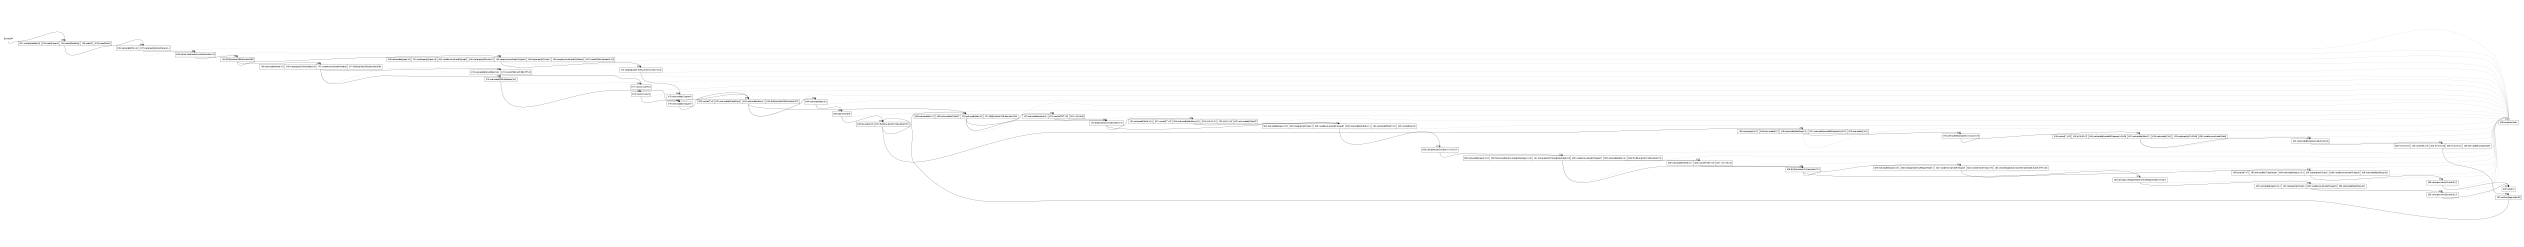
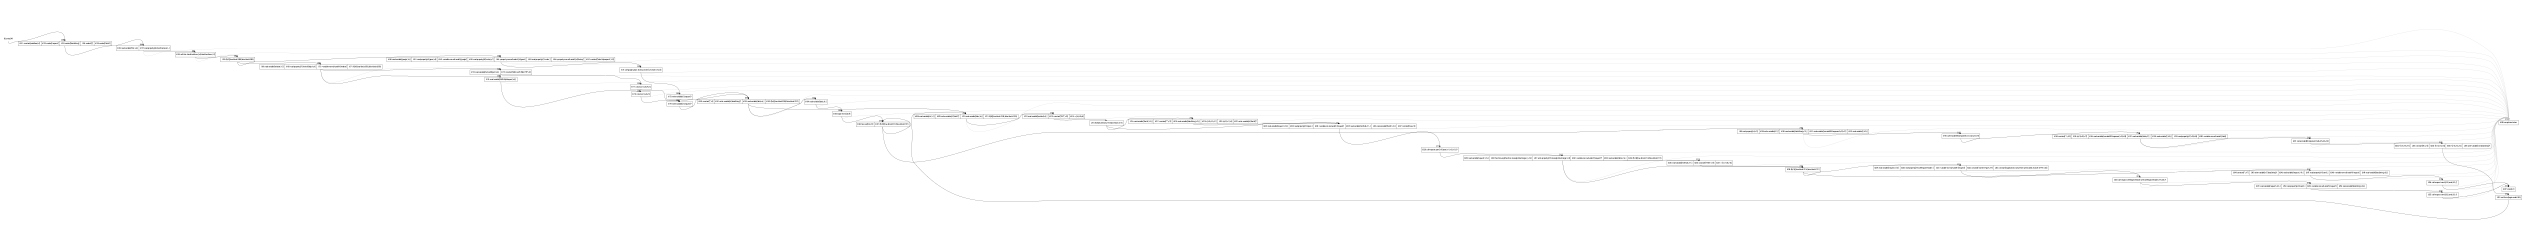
(1031, 120) -> none
